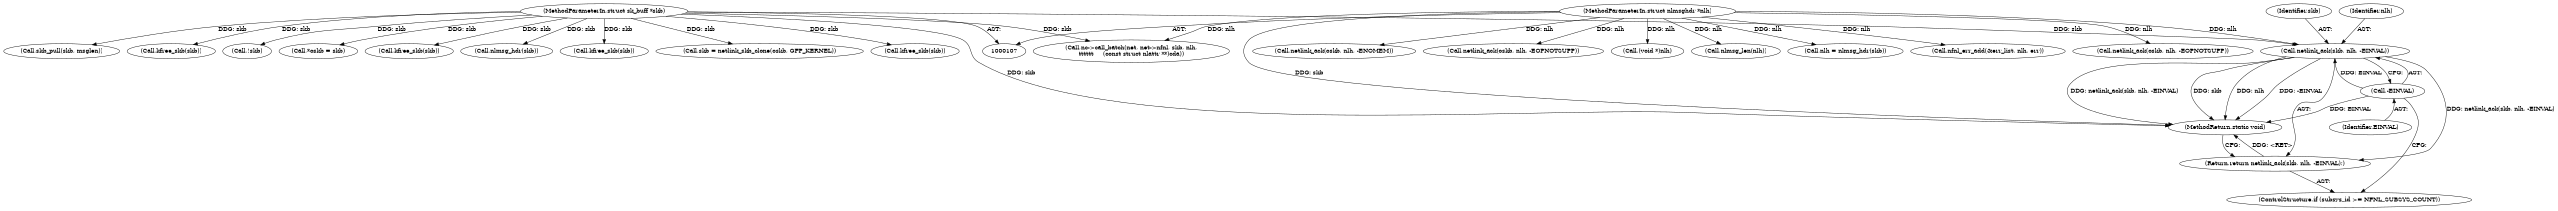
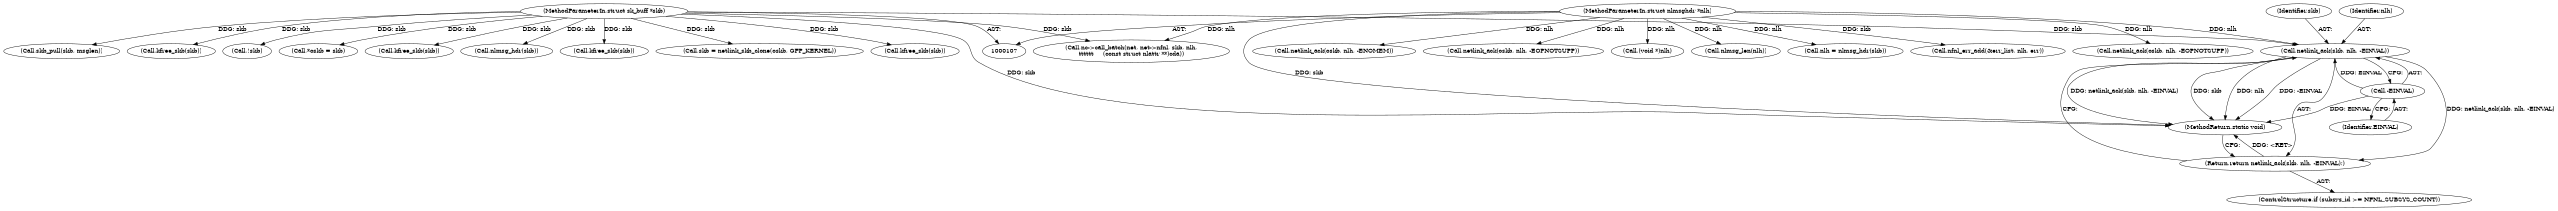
(1857, 29) -> (1857, 29)
none -> (2092, 67)
(2407, 150) -> (2375, 106)
